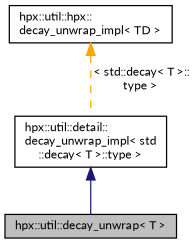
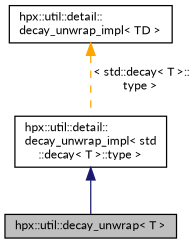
(91, 24) -> (91, 24)
